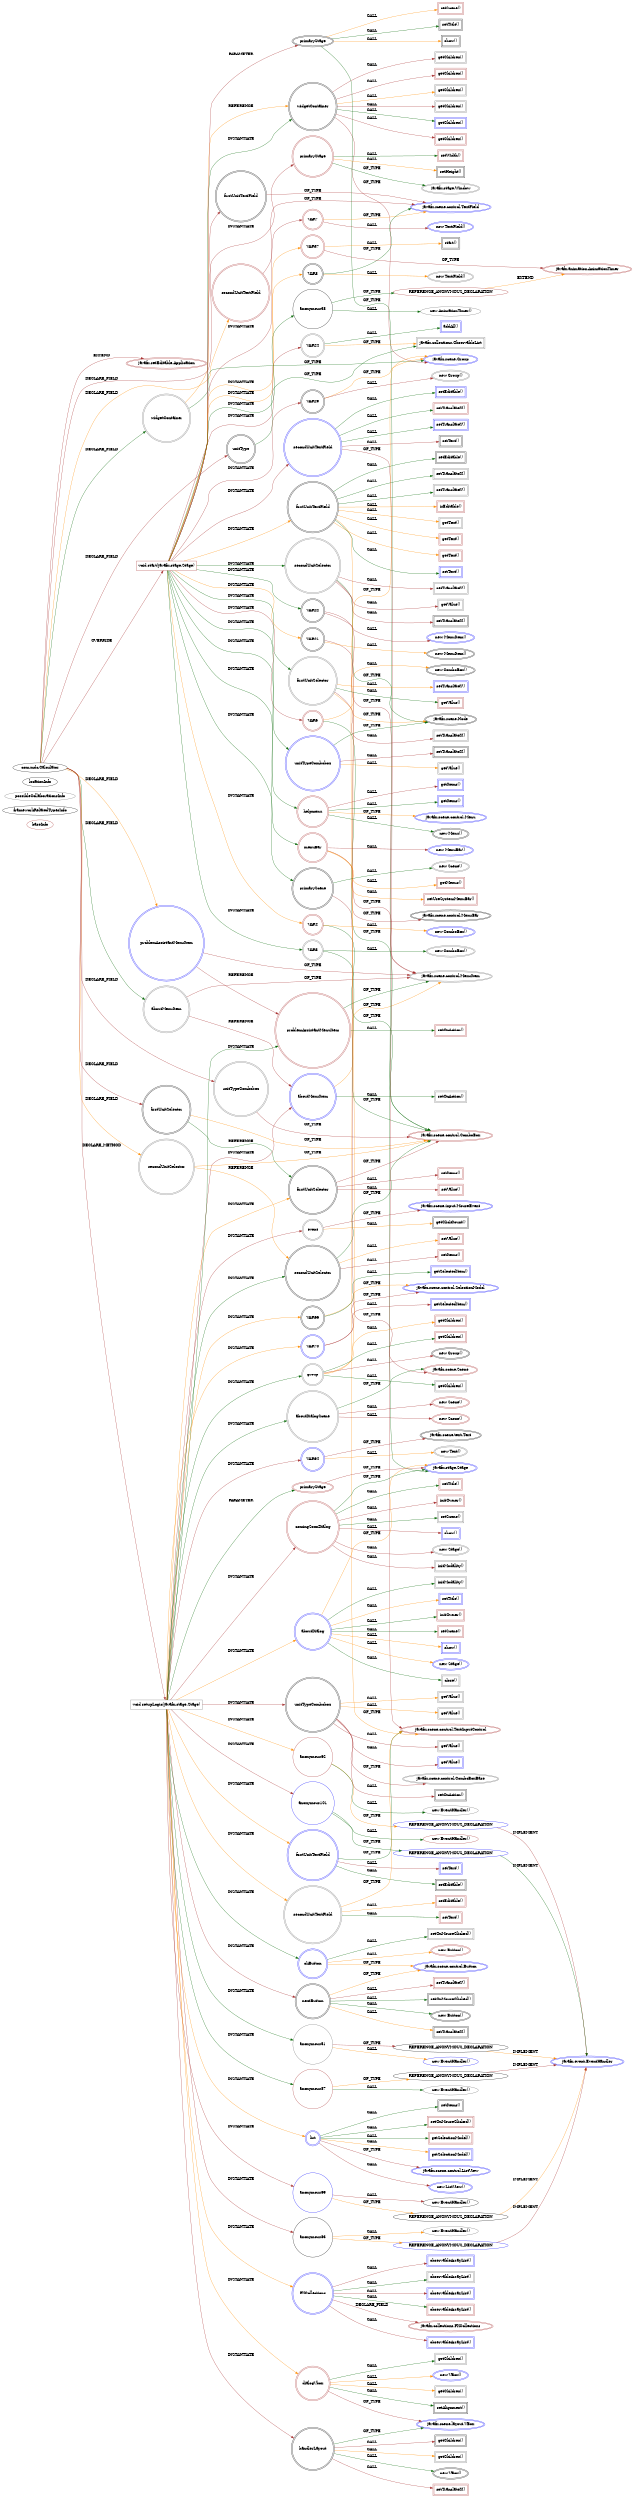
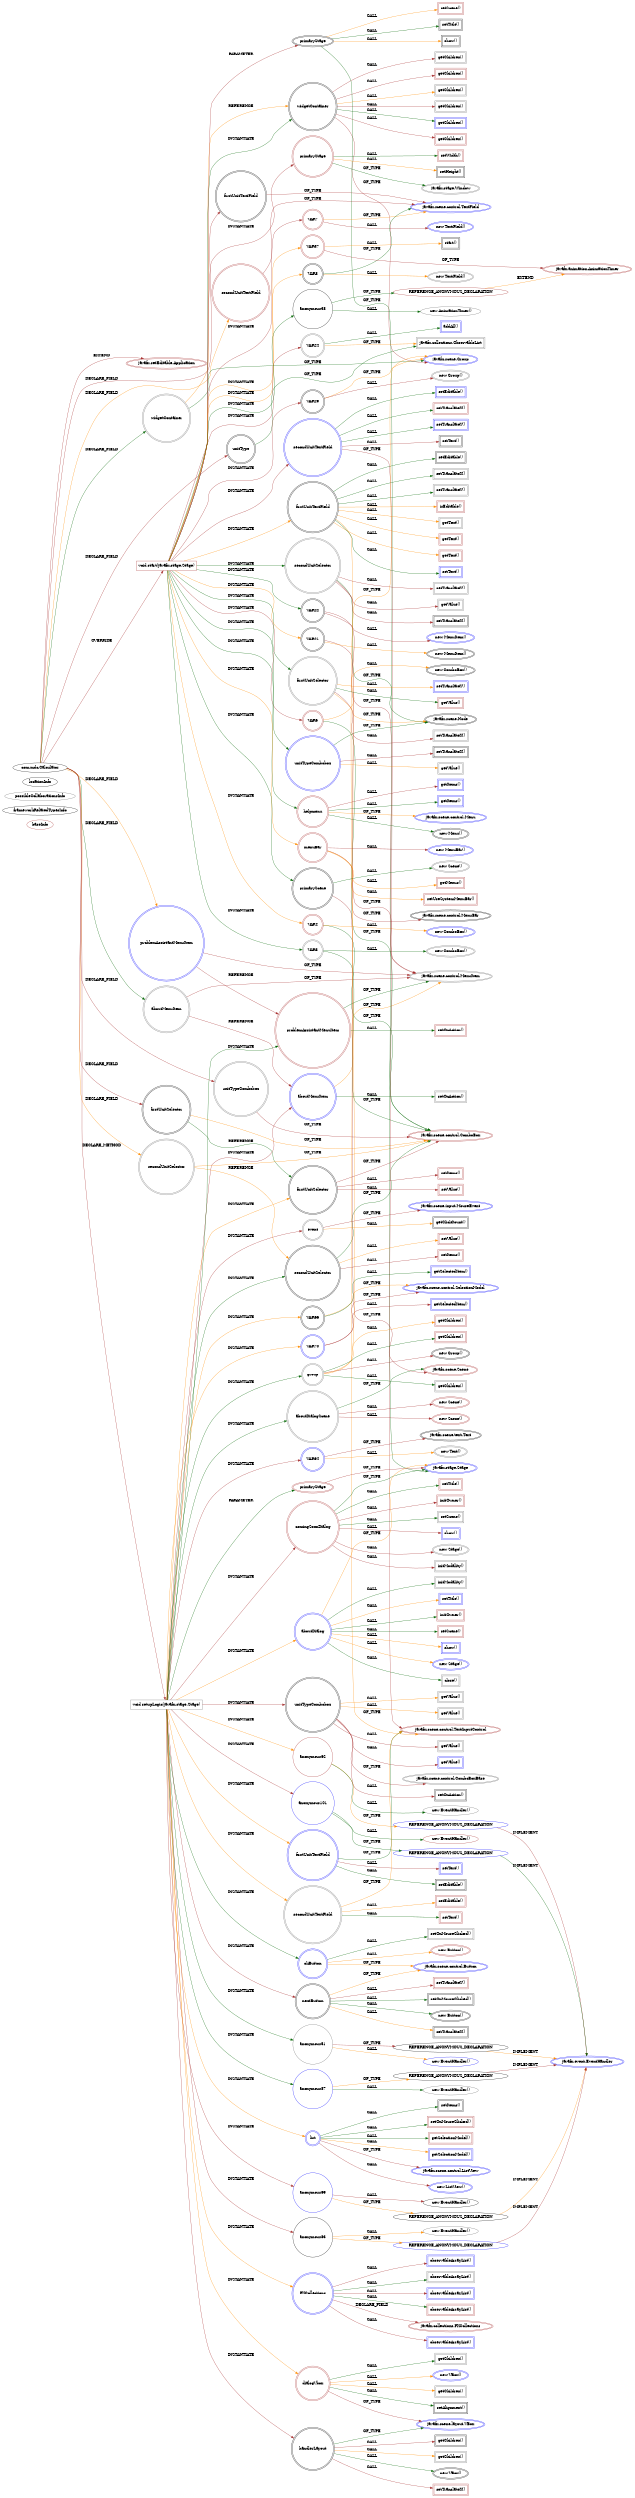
(257, 697) -> (257, 697)
(313, 2089) -> (313, 2089)
